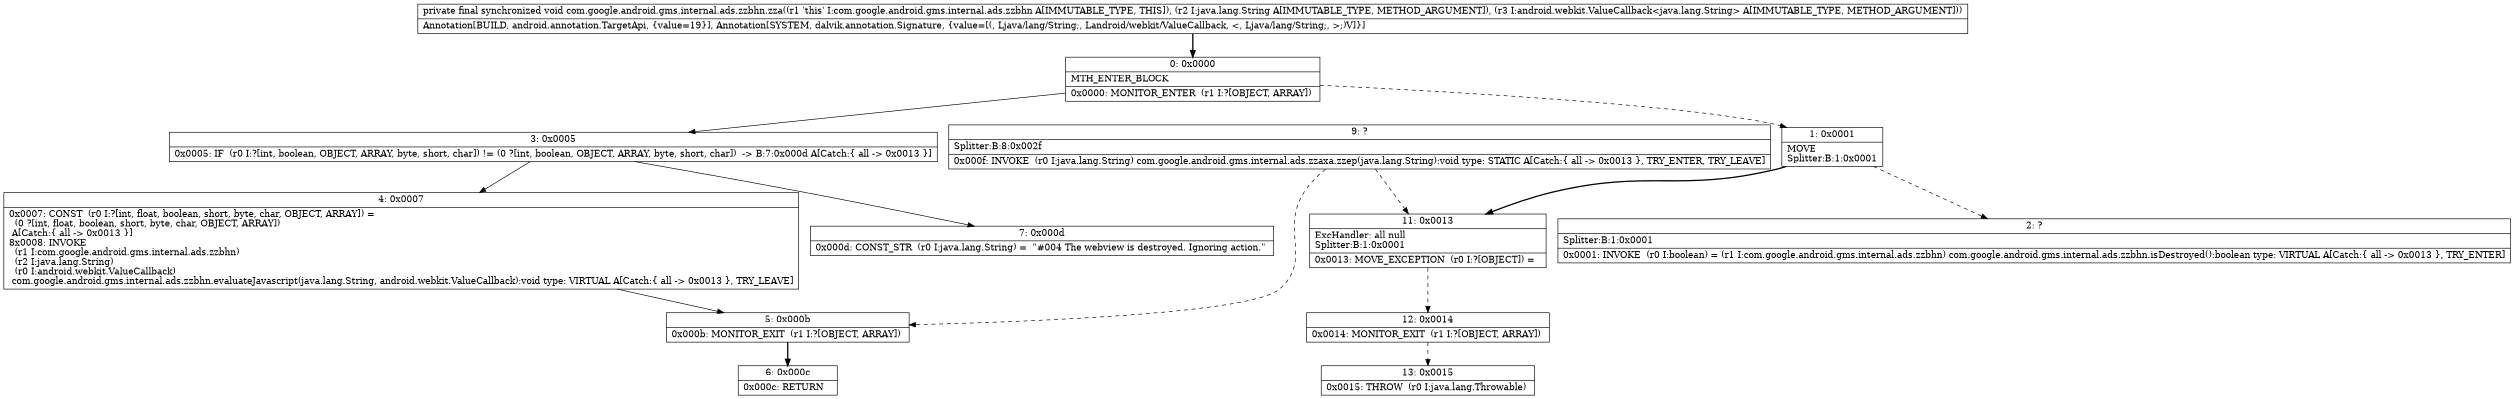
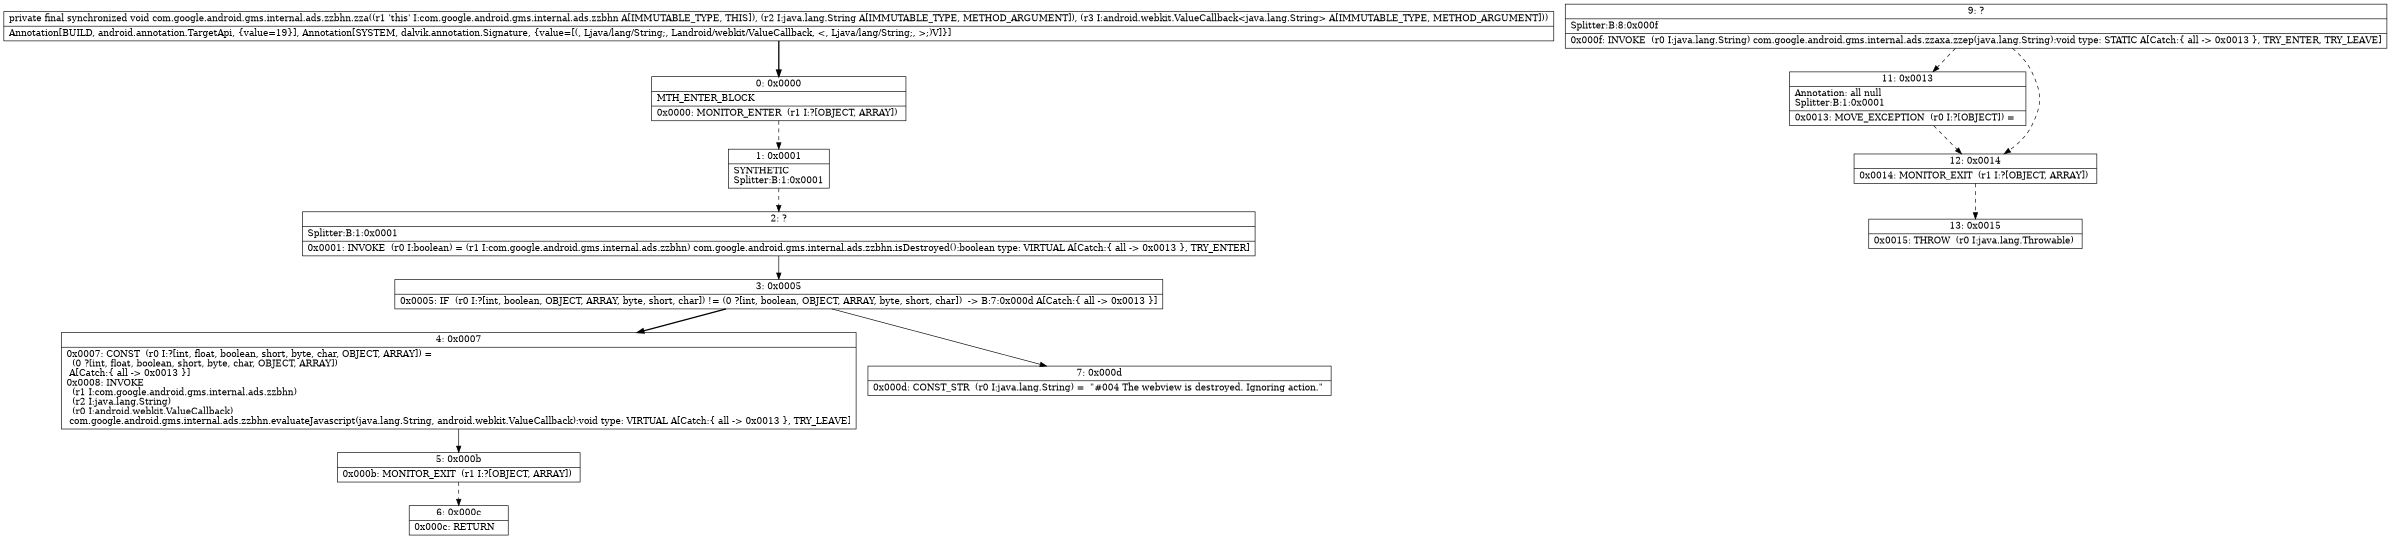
(880, 112) -> (779, 264)
(998, 147) -> (1614, 26)
(1802, 149) -> (762, 171)
(508, 175) -> (685, 320)
(1638, 181) -> none
(1360, 236) -> (1838, 94)
(51, 243) -> (108, 383)
(1166, 312) -> (2040, 100)
(788, 351) -> (459, 491)
